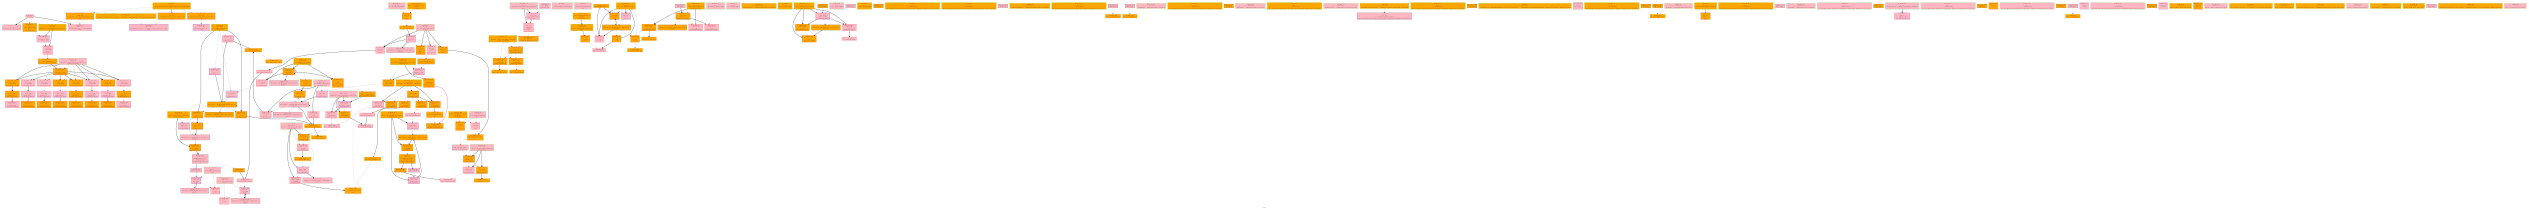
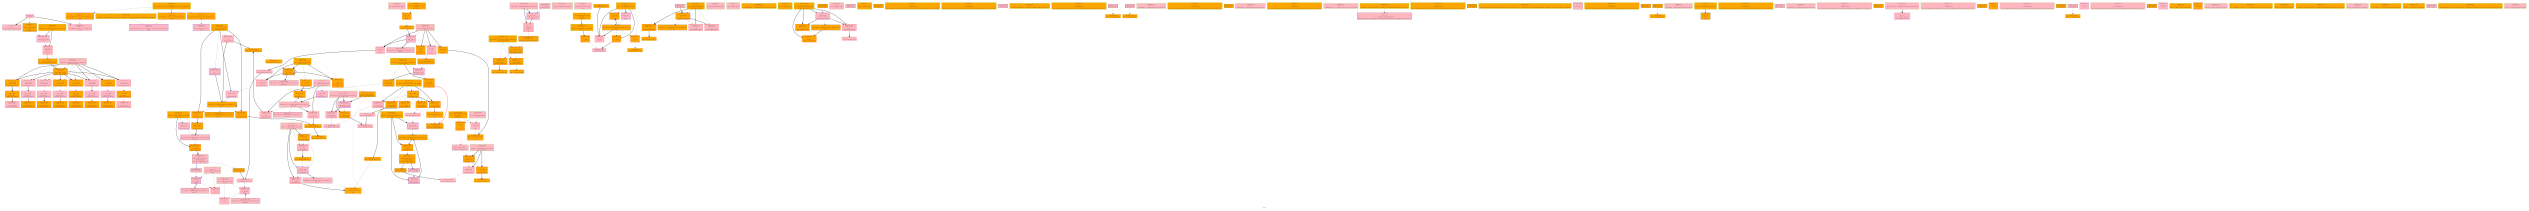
(607, 10) -> none
(225, 61) -> (225, 61)
(305, 115) -> (303, 109)
(244, 196) -> none
